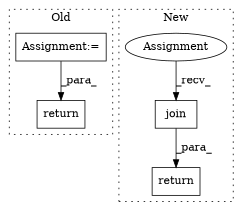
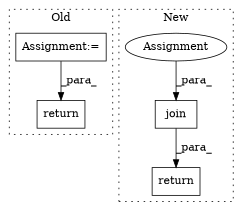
(193, 81) -> (194, 81)
